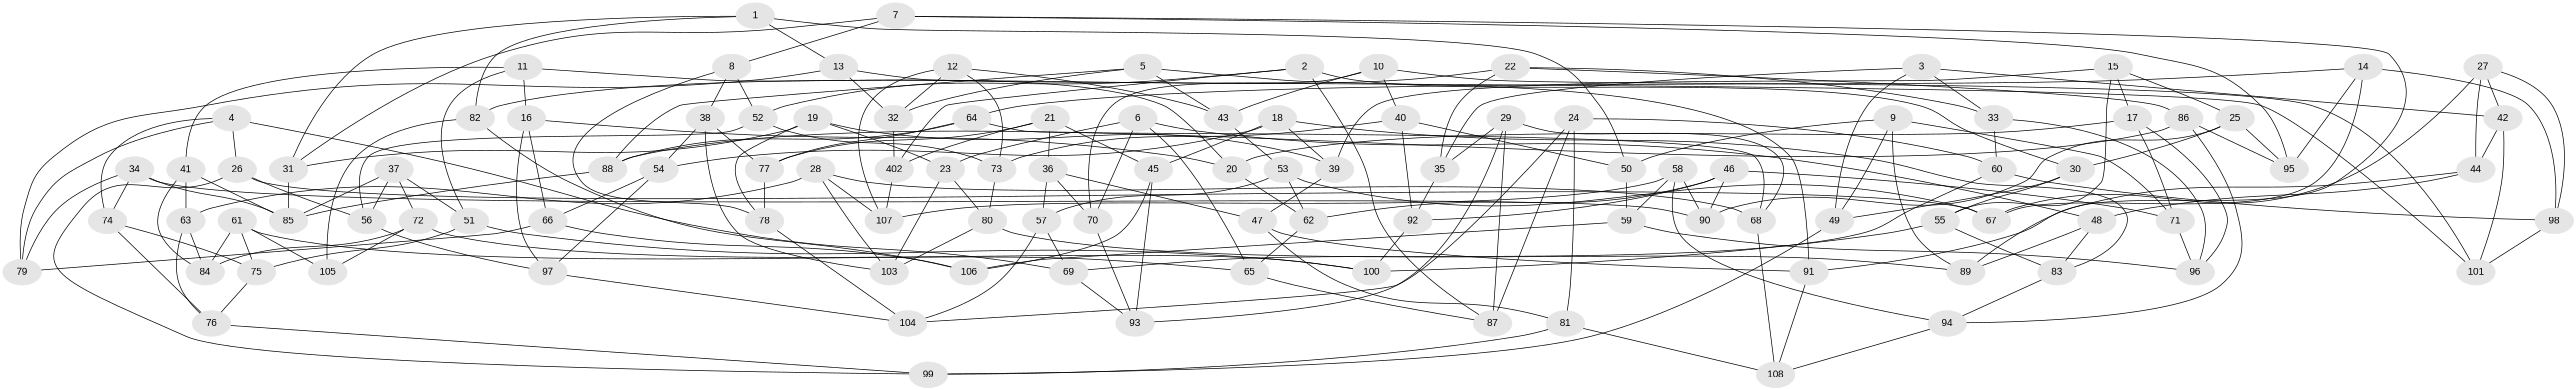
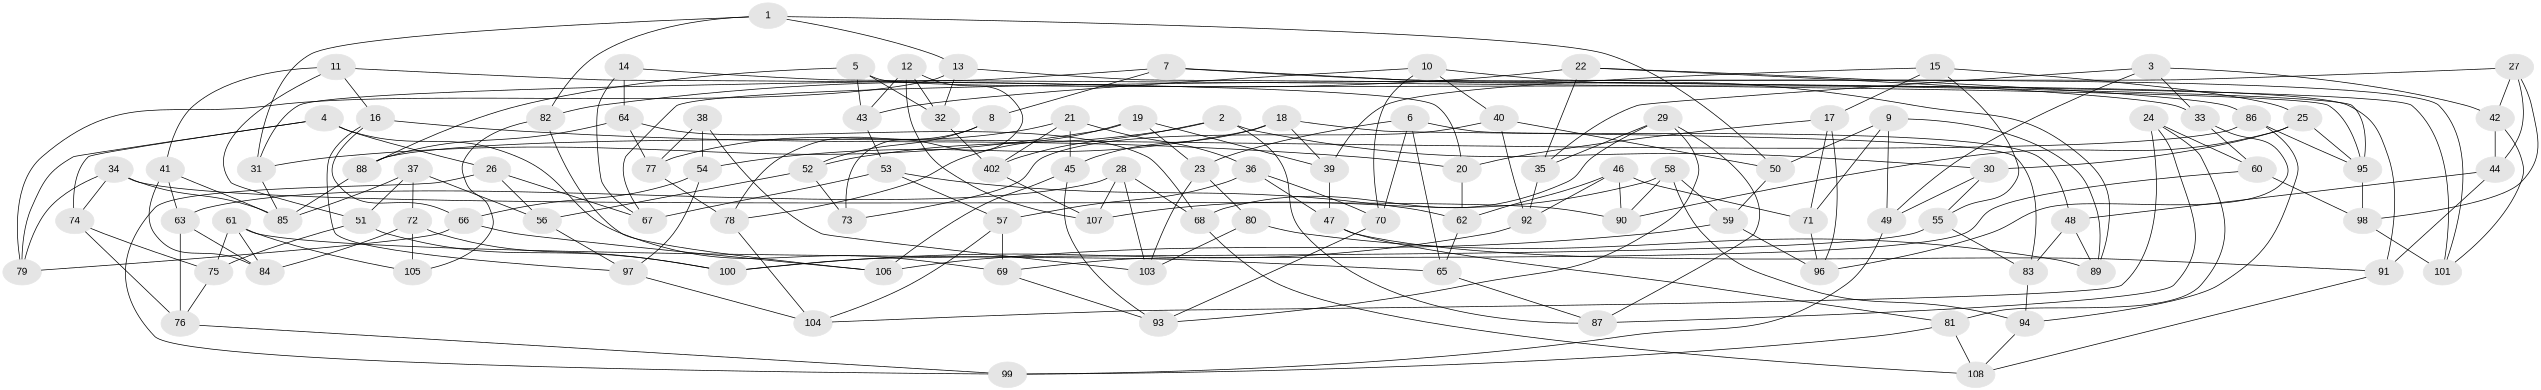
(719, 93) -> none
(2510, 95) -> (2363, 195)
(992, 195) -> none
